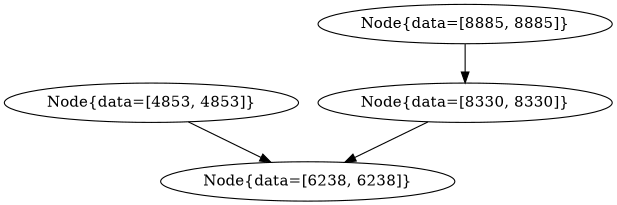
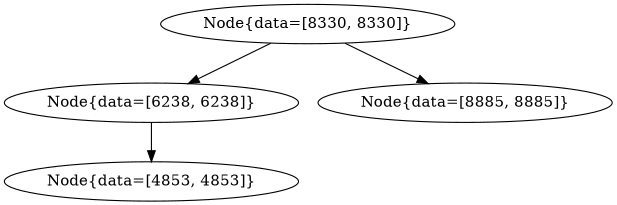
(465, 58) -> (382, 61)
(225, 140) -> (151, 137)
